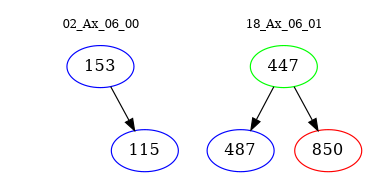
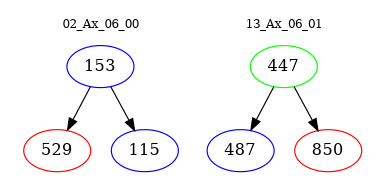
(284, 25) -> (284, 25)
none -> (57, 151)
